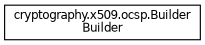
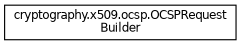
(102, 22) -> (120, 22)
